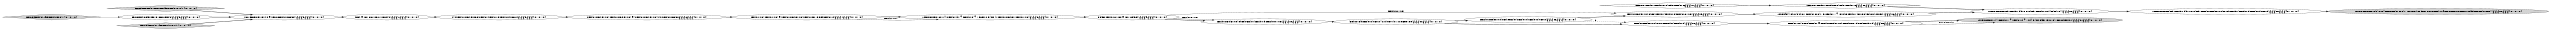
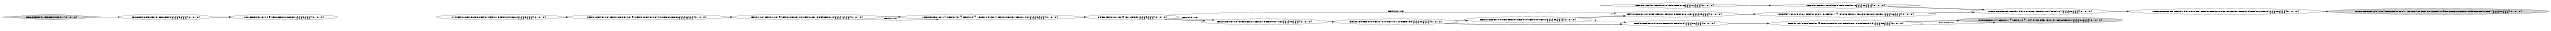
(166, 8) -> none
(387, 17) -> none
(166, 26) -> none
